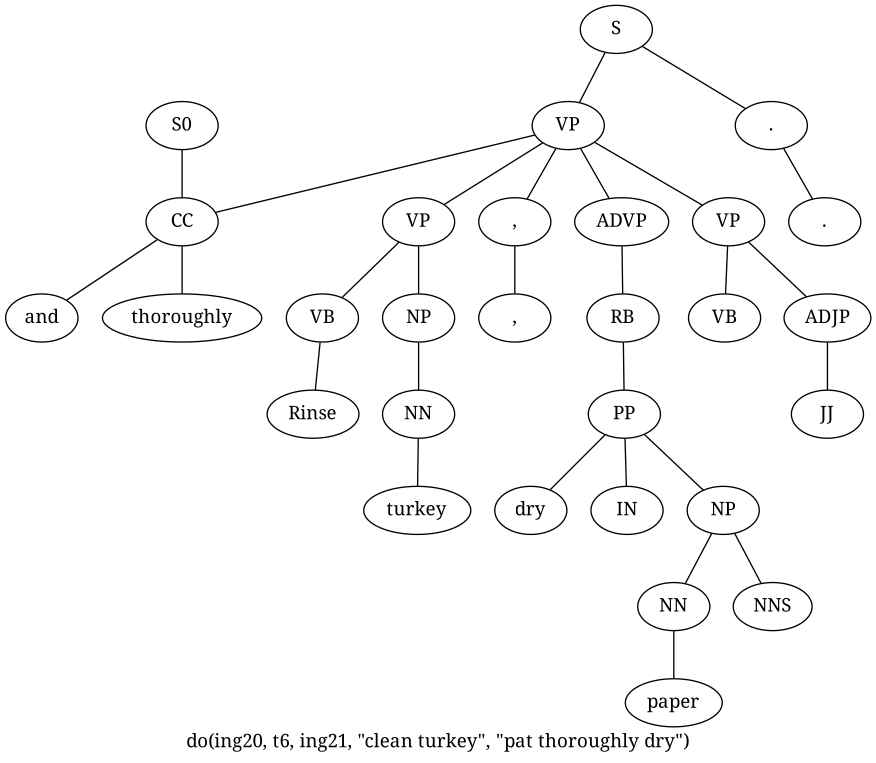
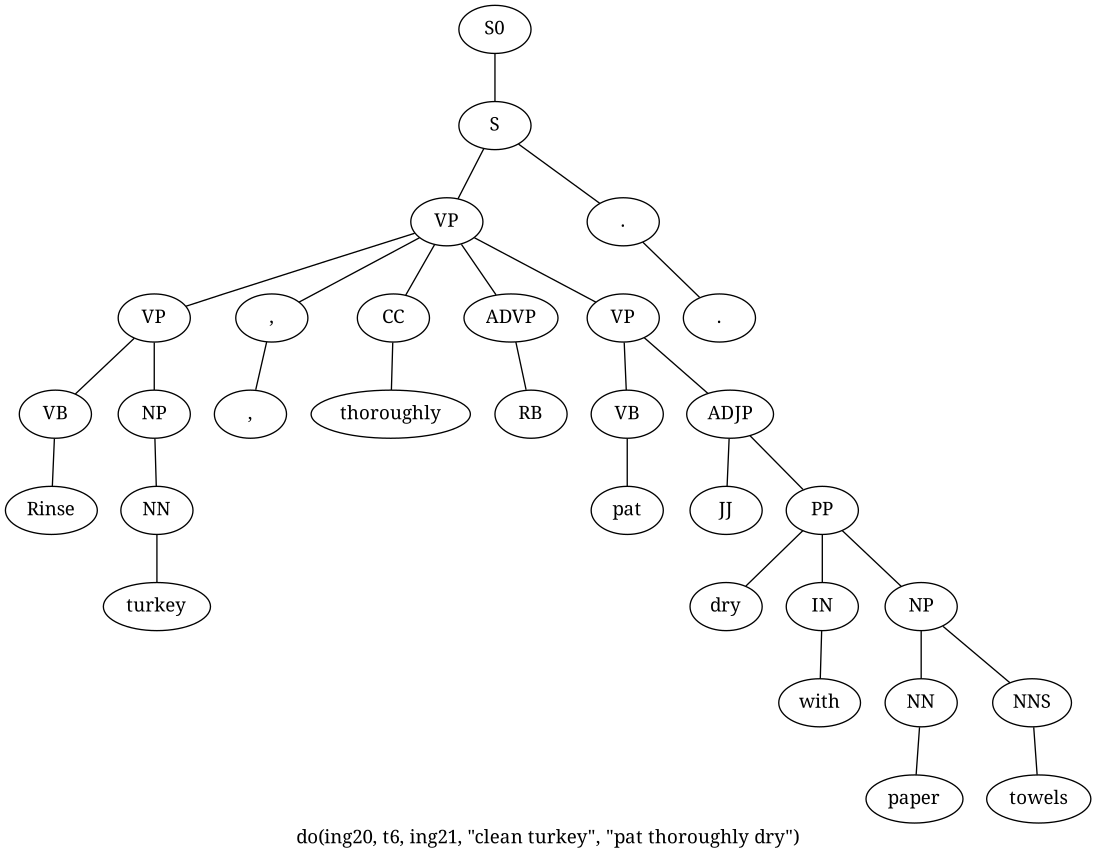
(182, 174) -> (495, 78)
(42, 318) -> none
(624, 366) -> (777, 463)
none -> (627, 510)
none -> (820, 703)
none -> (1039, 799)
